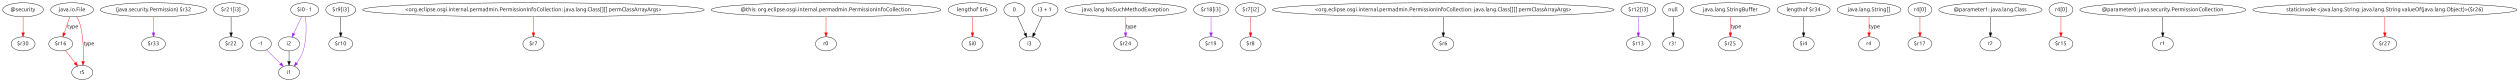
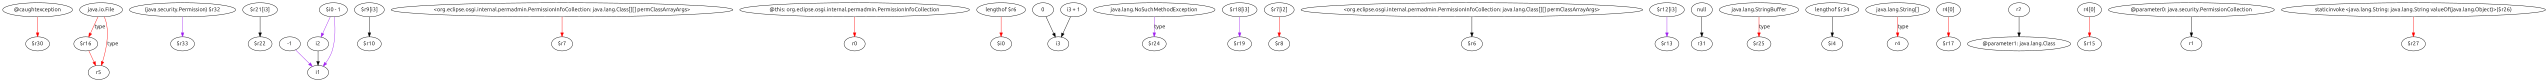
(23, 10) -> (38, 10)
(1990, 25) -> (2019, 25)
